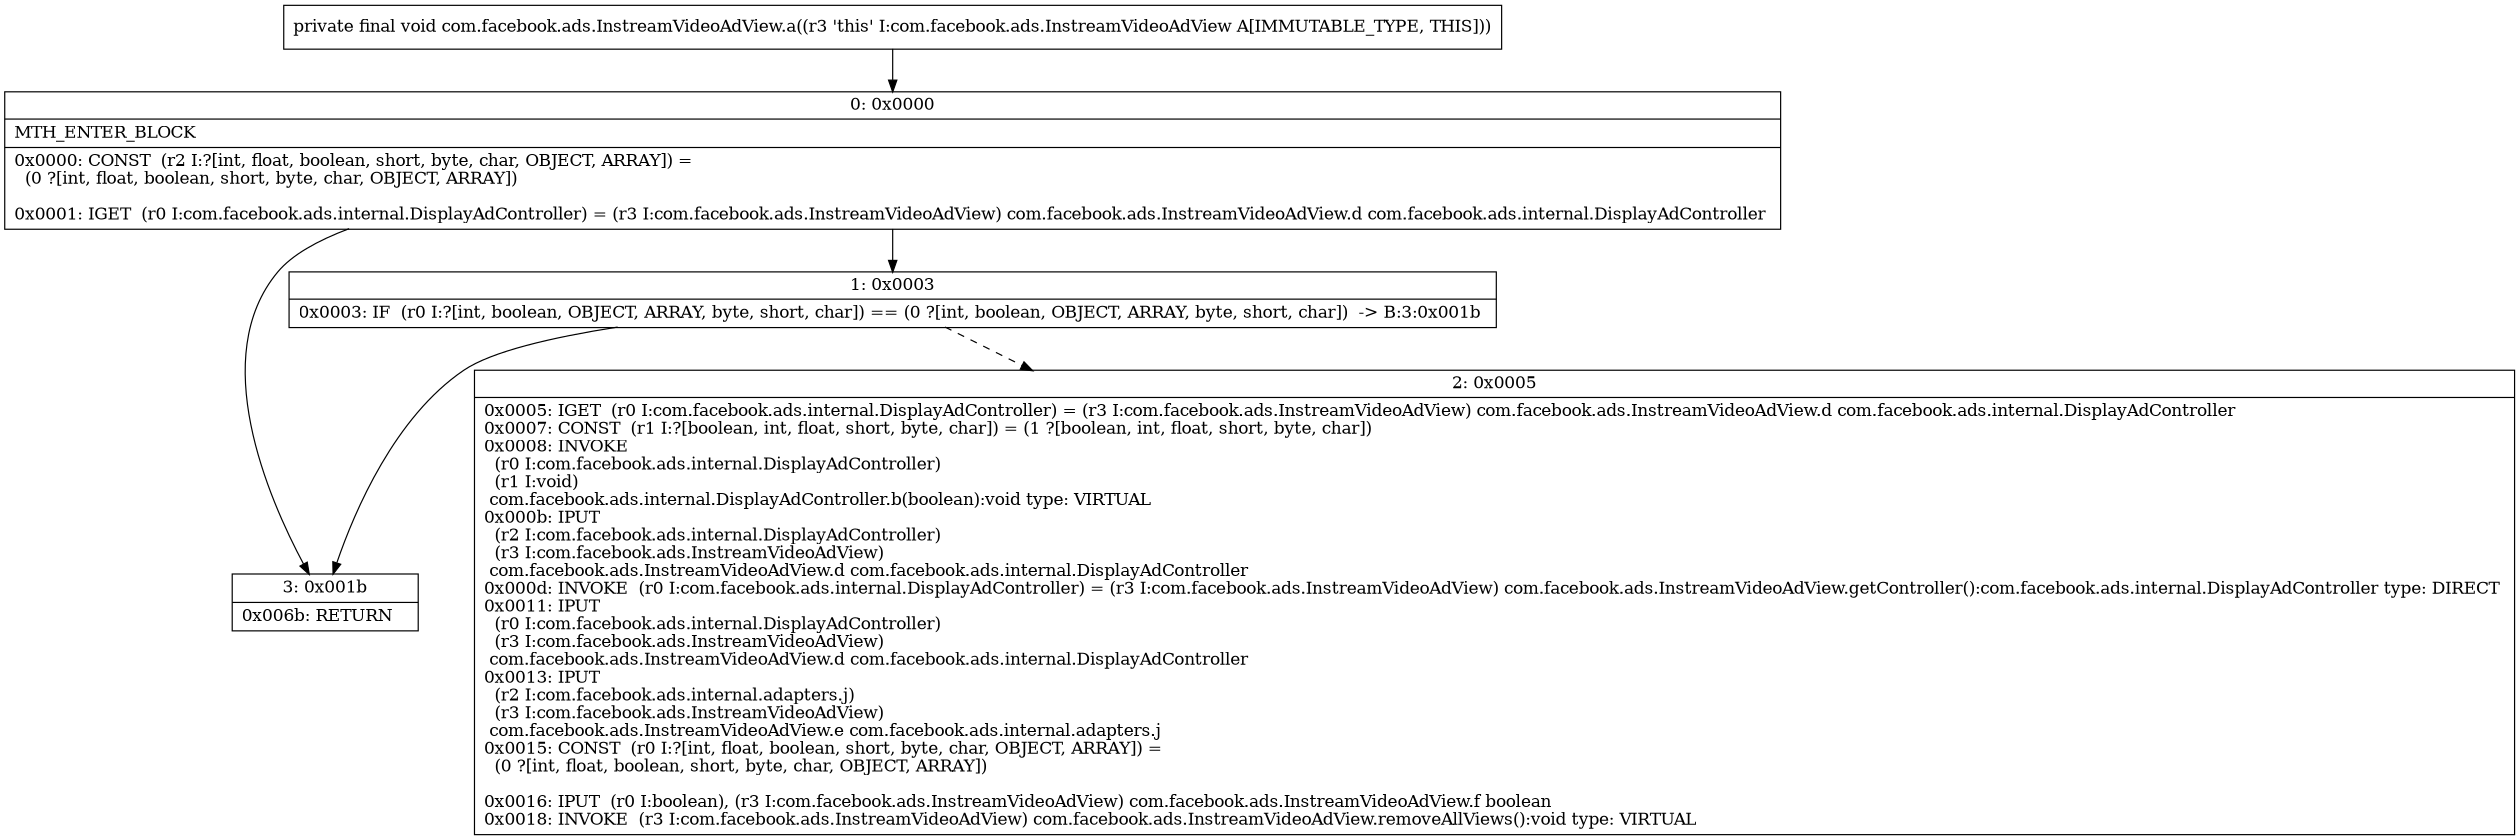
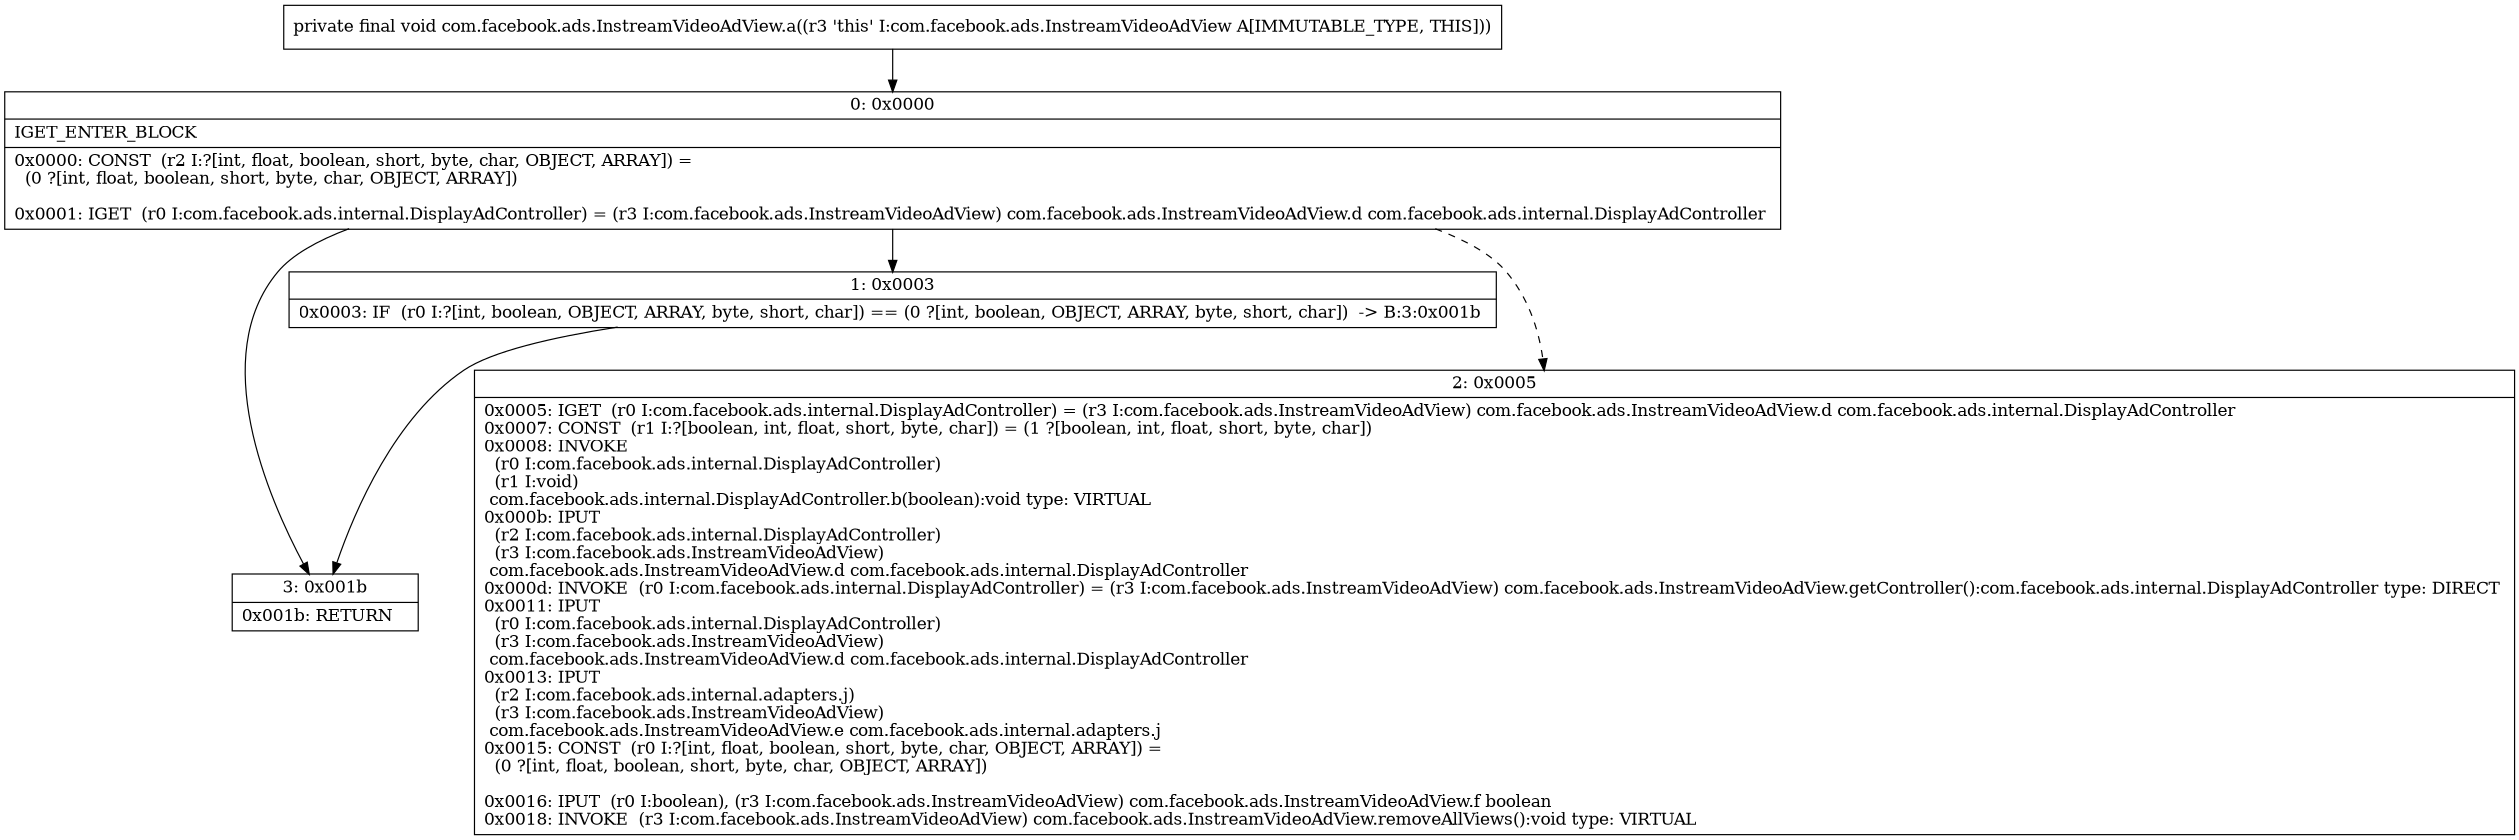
(105, 133) -> (105, 133)
(984, 346) -> (1510, 277)
(325, 616) -> (325, 616)
